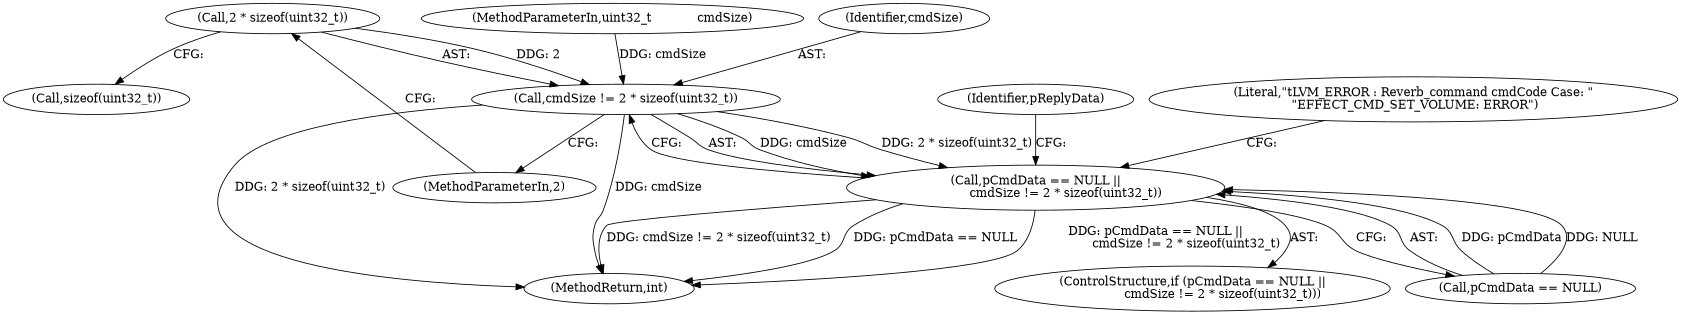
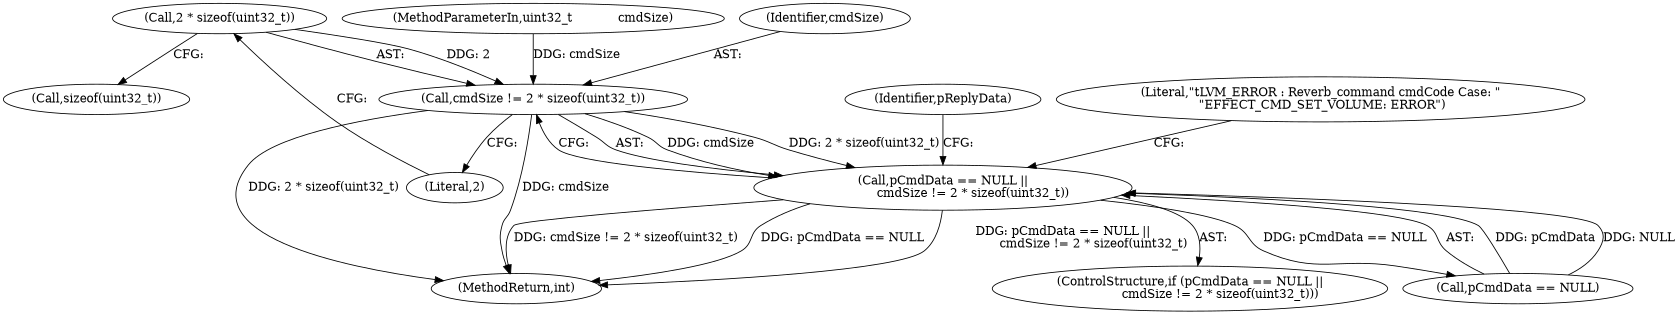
(494, 188) -> (455, 188)
(1373, 238) -> (1345, 238)
